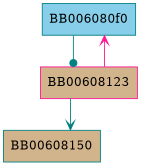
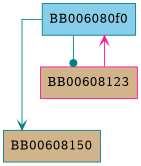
(70, 110) -> (22, 60)
